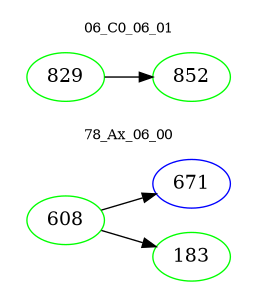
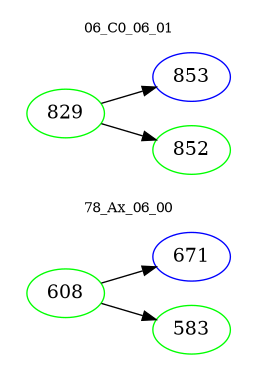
none -> (192, 77)
(192, 257) -> (192, 330)
